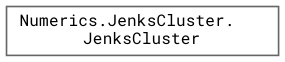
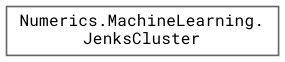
(143, 31) -> (143, 31)
